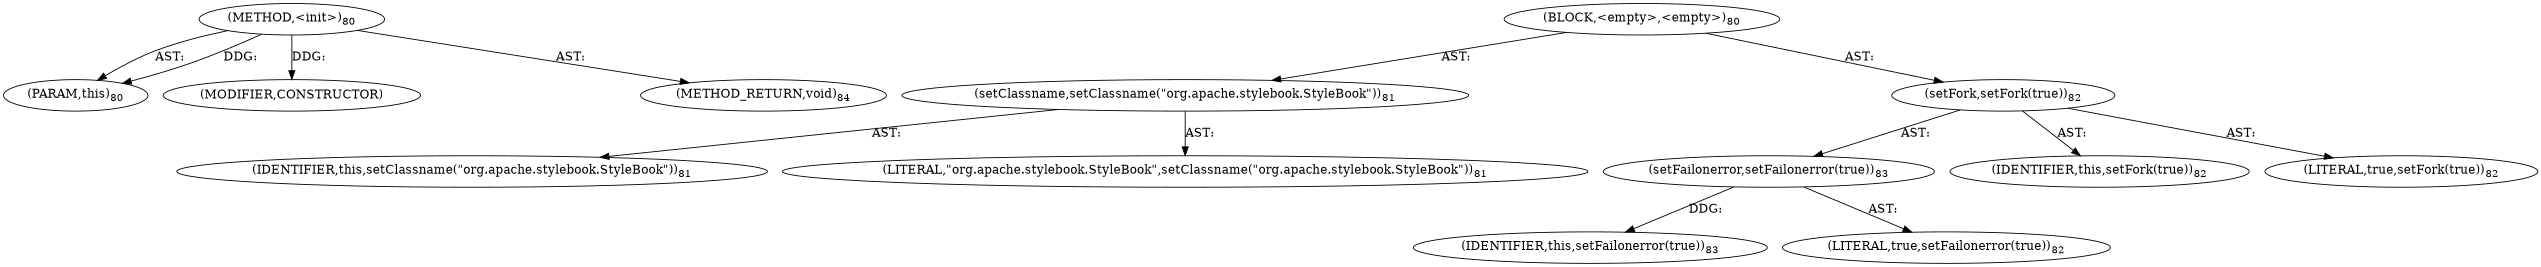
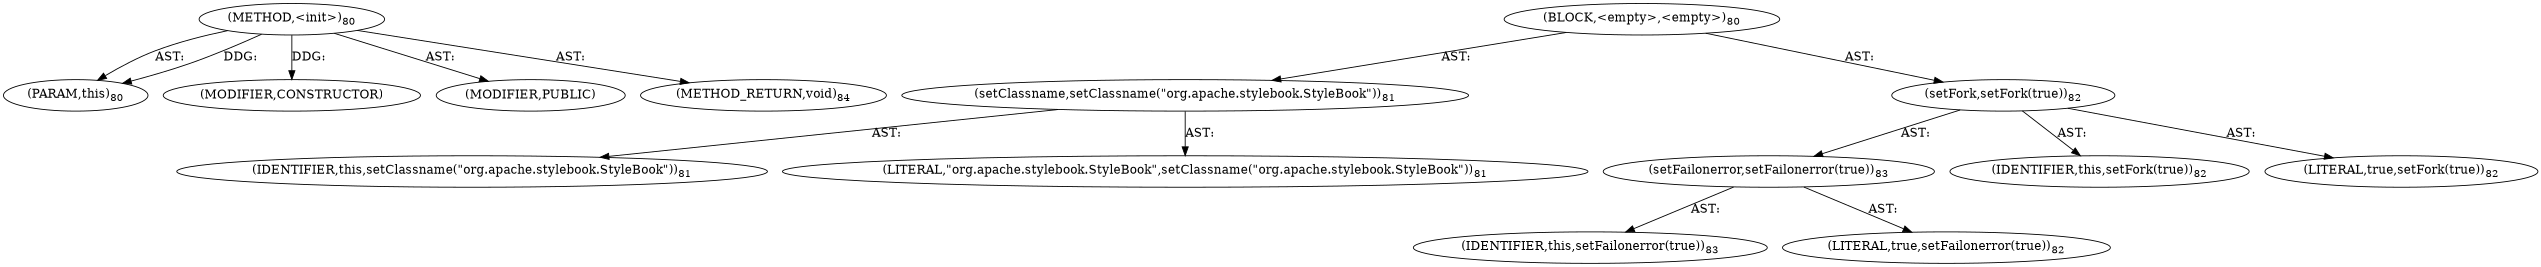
none -> (531, 95)
(1708, 210) -> (1708, 210)
